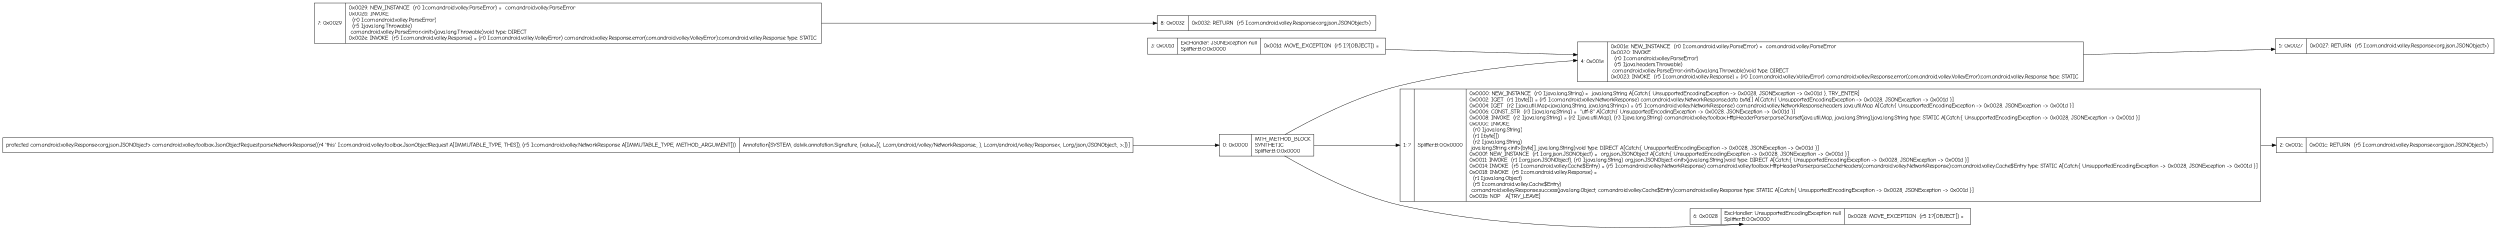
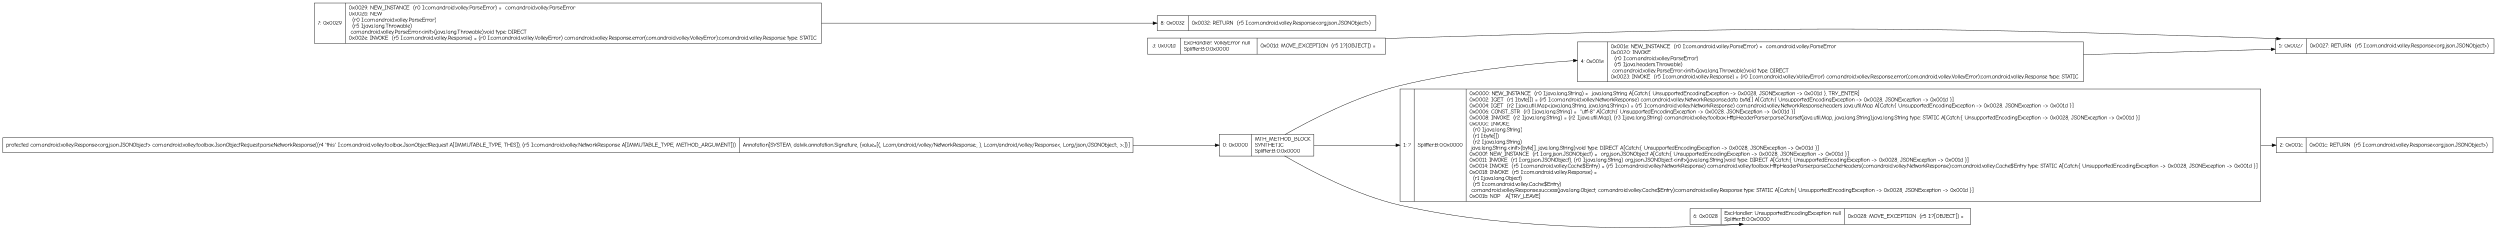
(371, 14) -> (367, 14)
(1219, 43) -> (1217, 43)
(1480, 52) -> (1831, 29)
